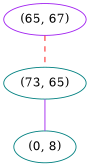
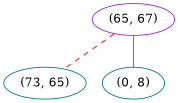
(45, 115) -> (133, 51)
